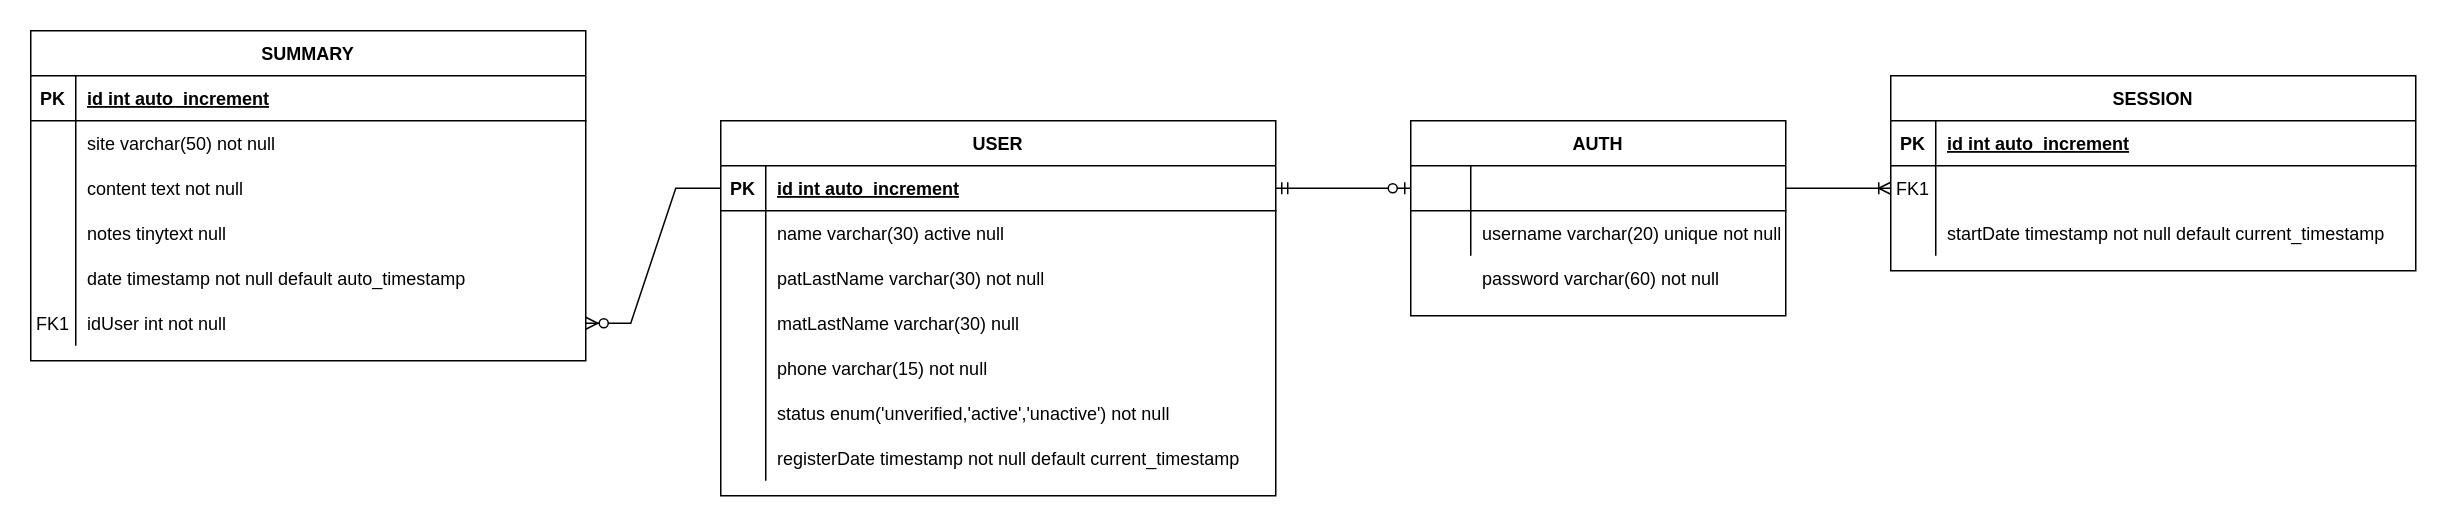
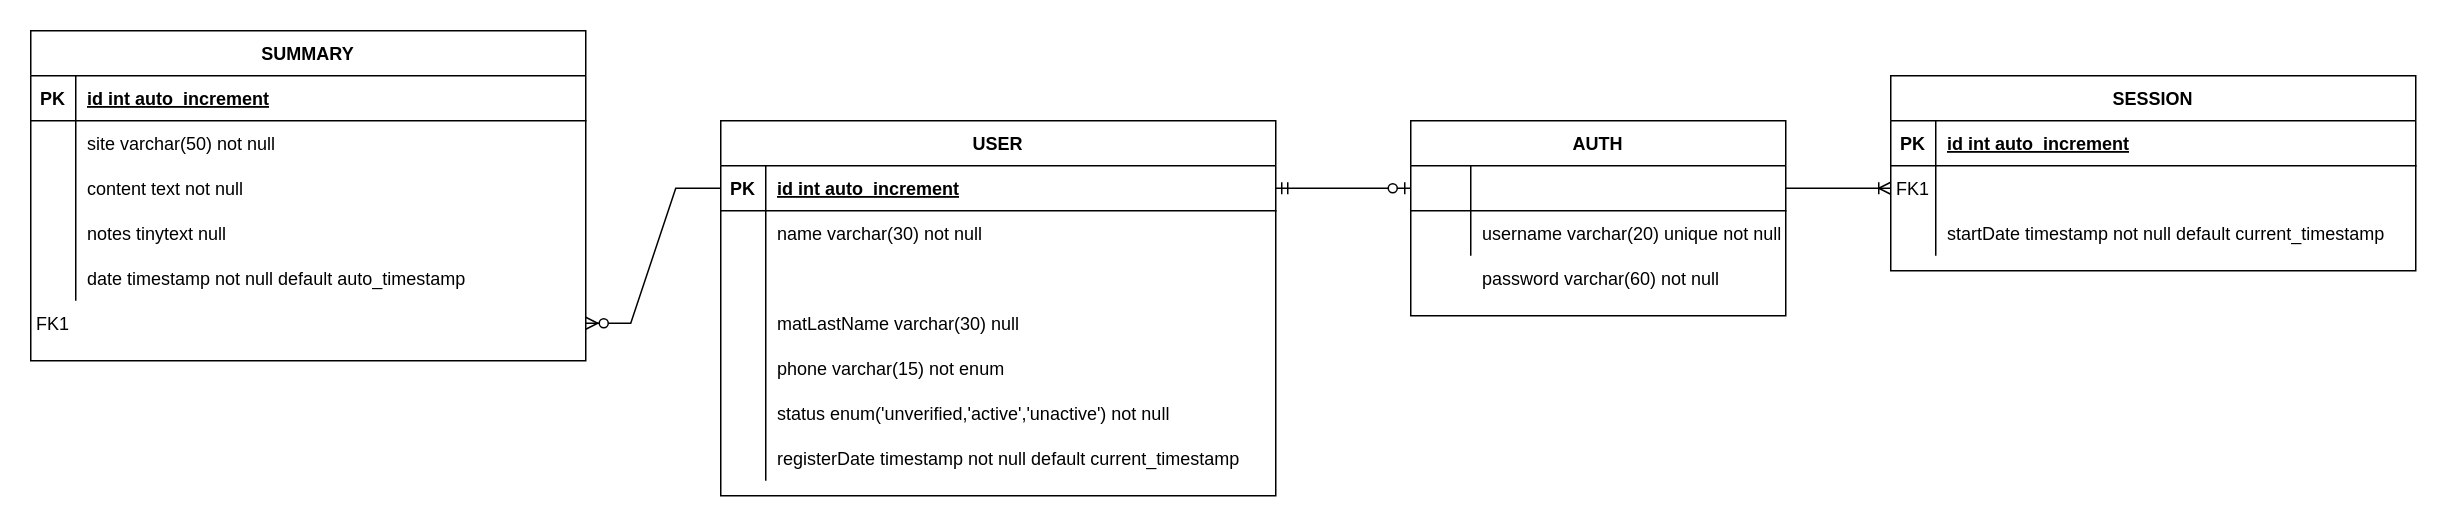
(904, 234) -> (891, 234)
(1021, 278) -> none
(331, 323) -> none
(896, 369) -> (901, 369)
